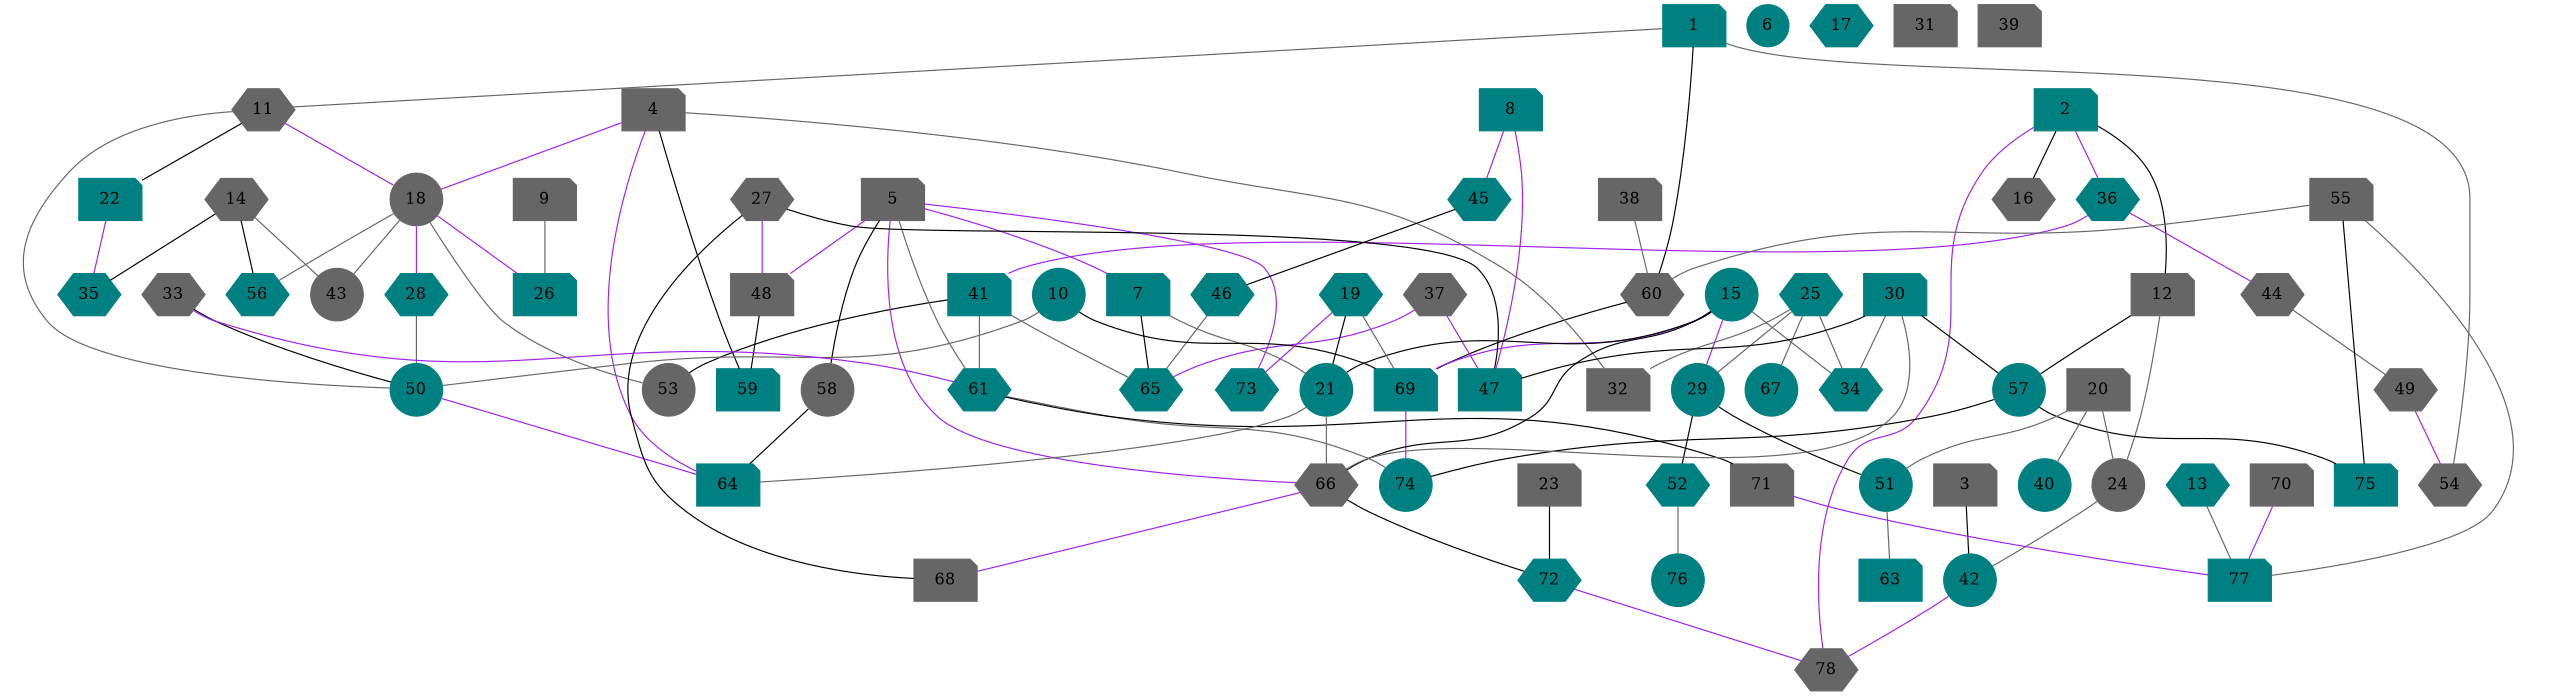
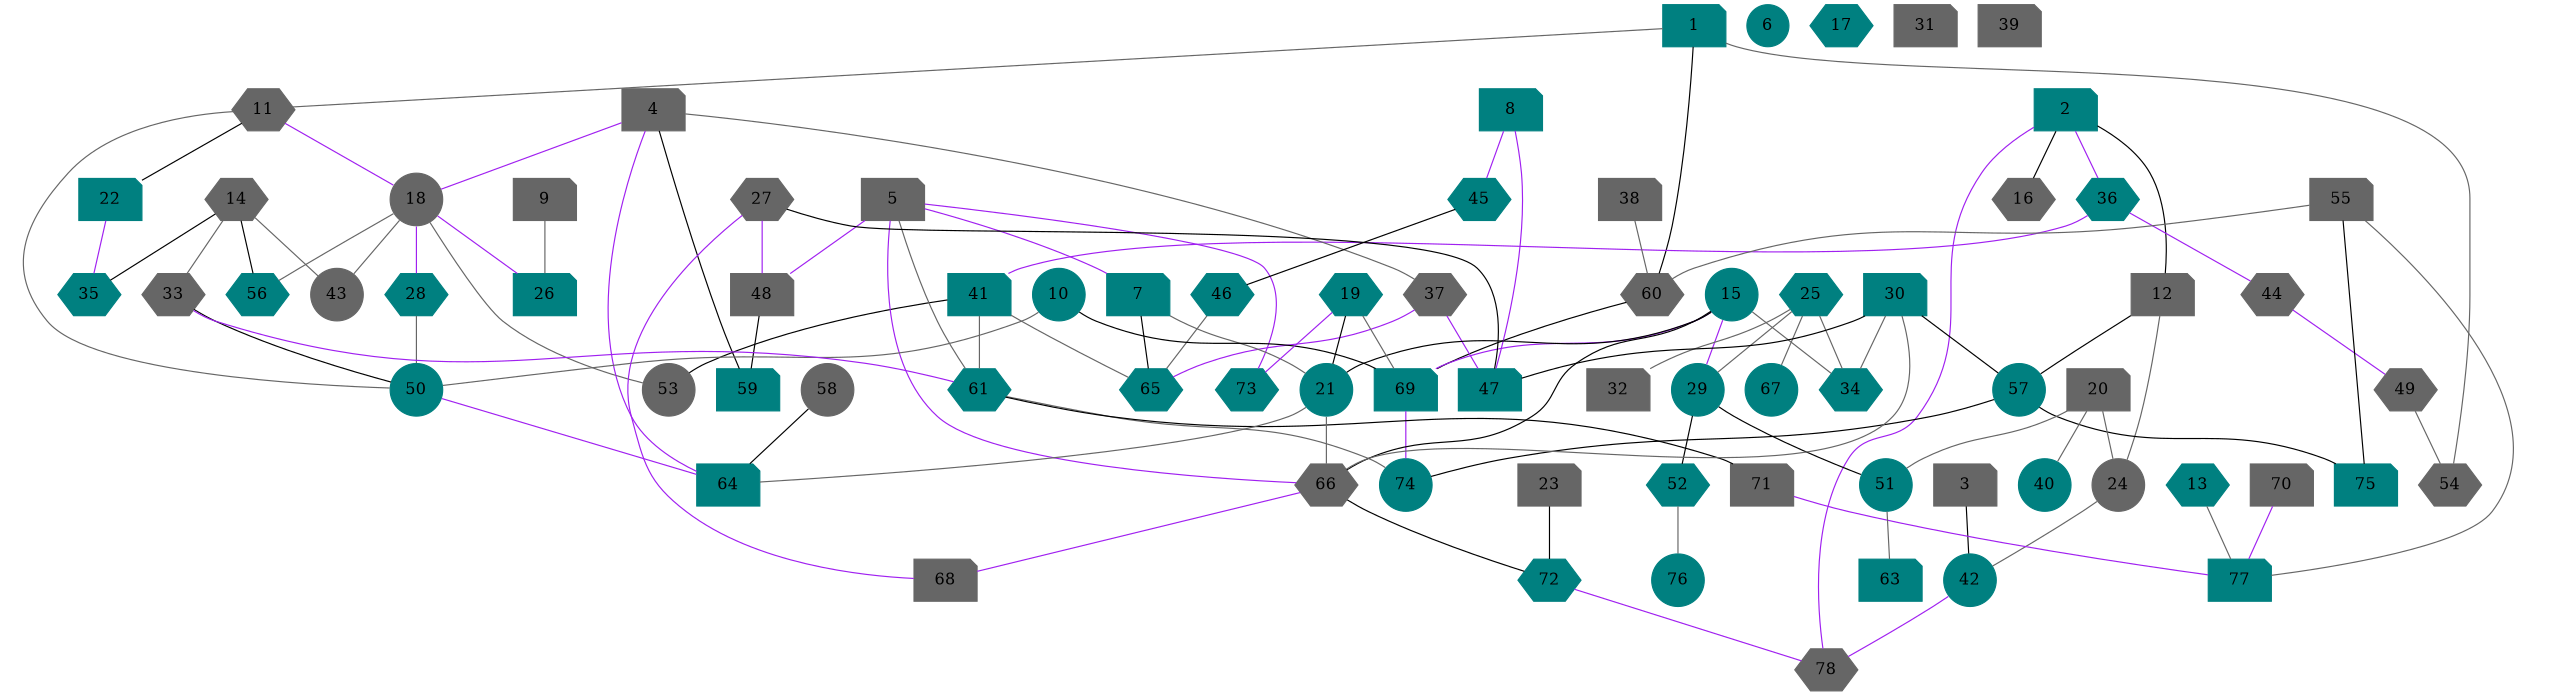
(1172, 171) -> (1056, 171)
none -> (205, 247)
(847, 289) -> none
(2339, 342) -> (2339, 342)
(2428, 437) -> (2428, 437)
(648, 469) -> (648, 469)
